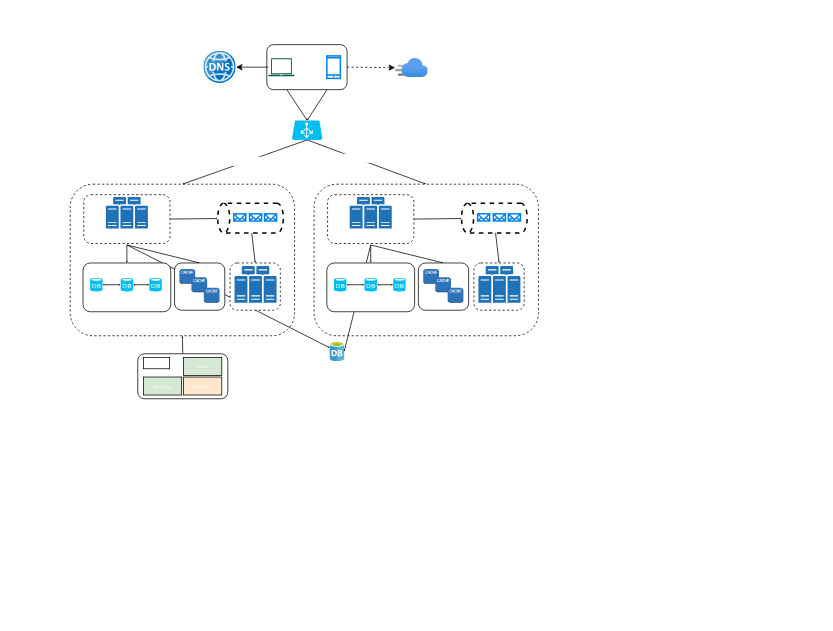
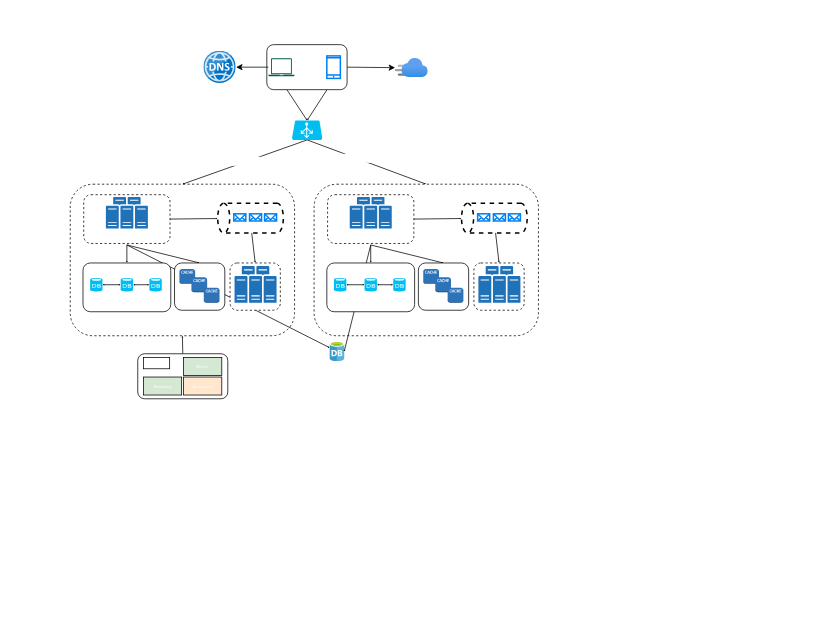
(368, 67) -> (368, 67)
